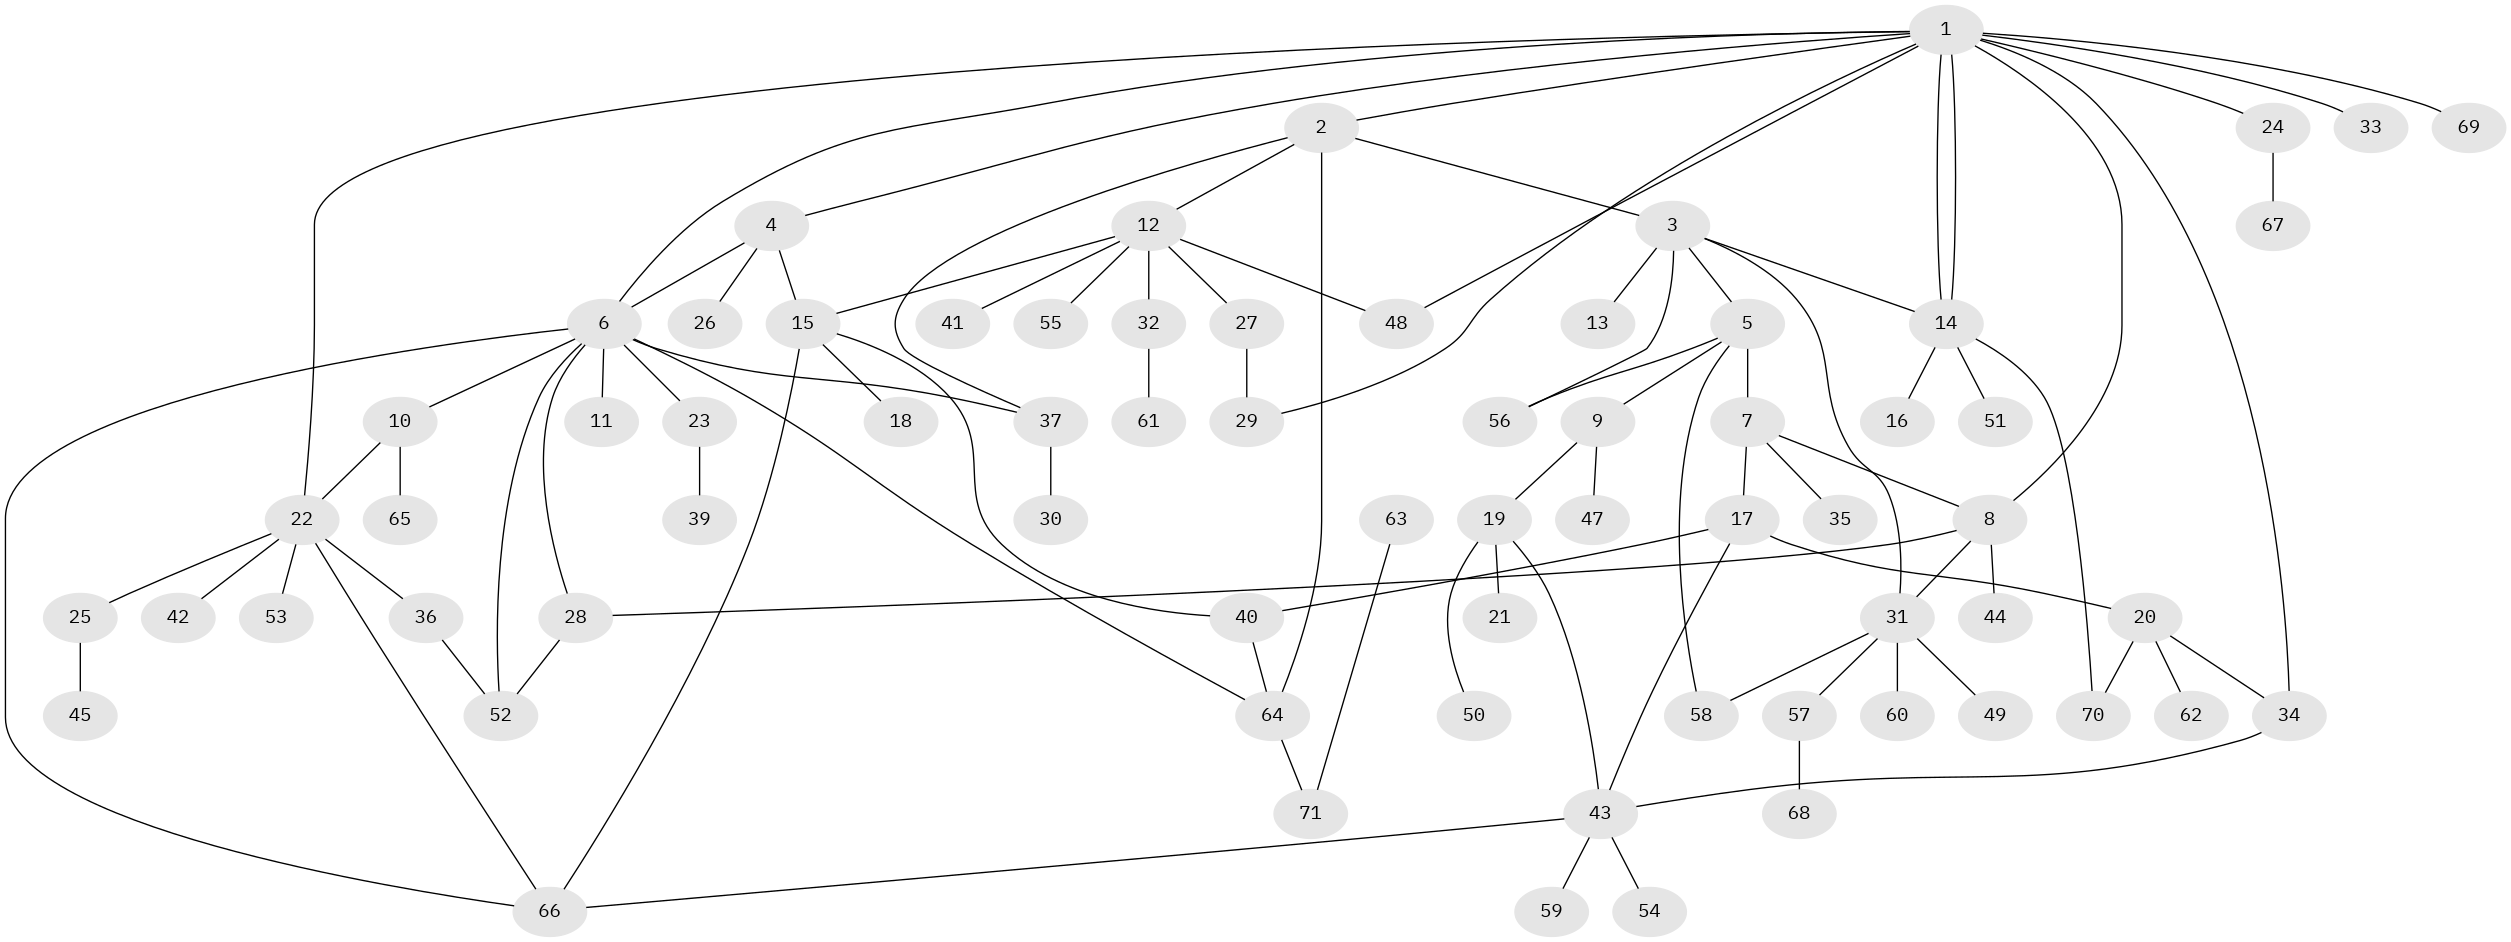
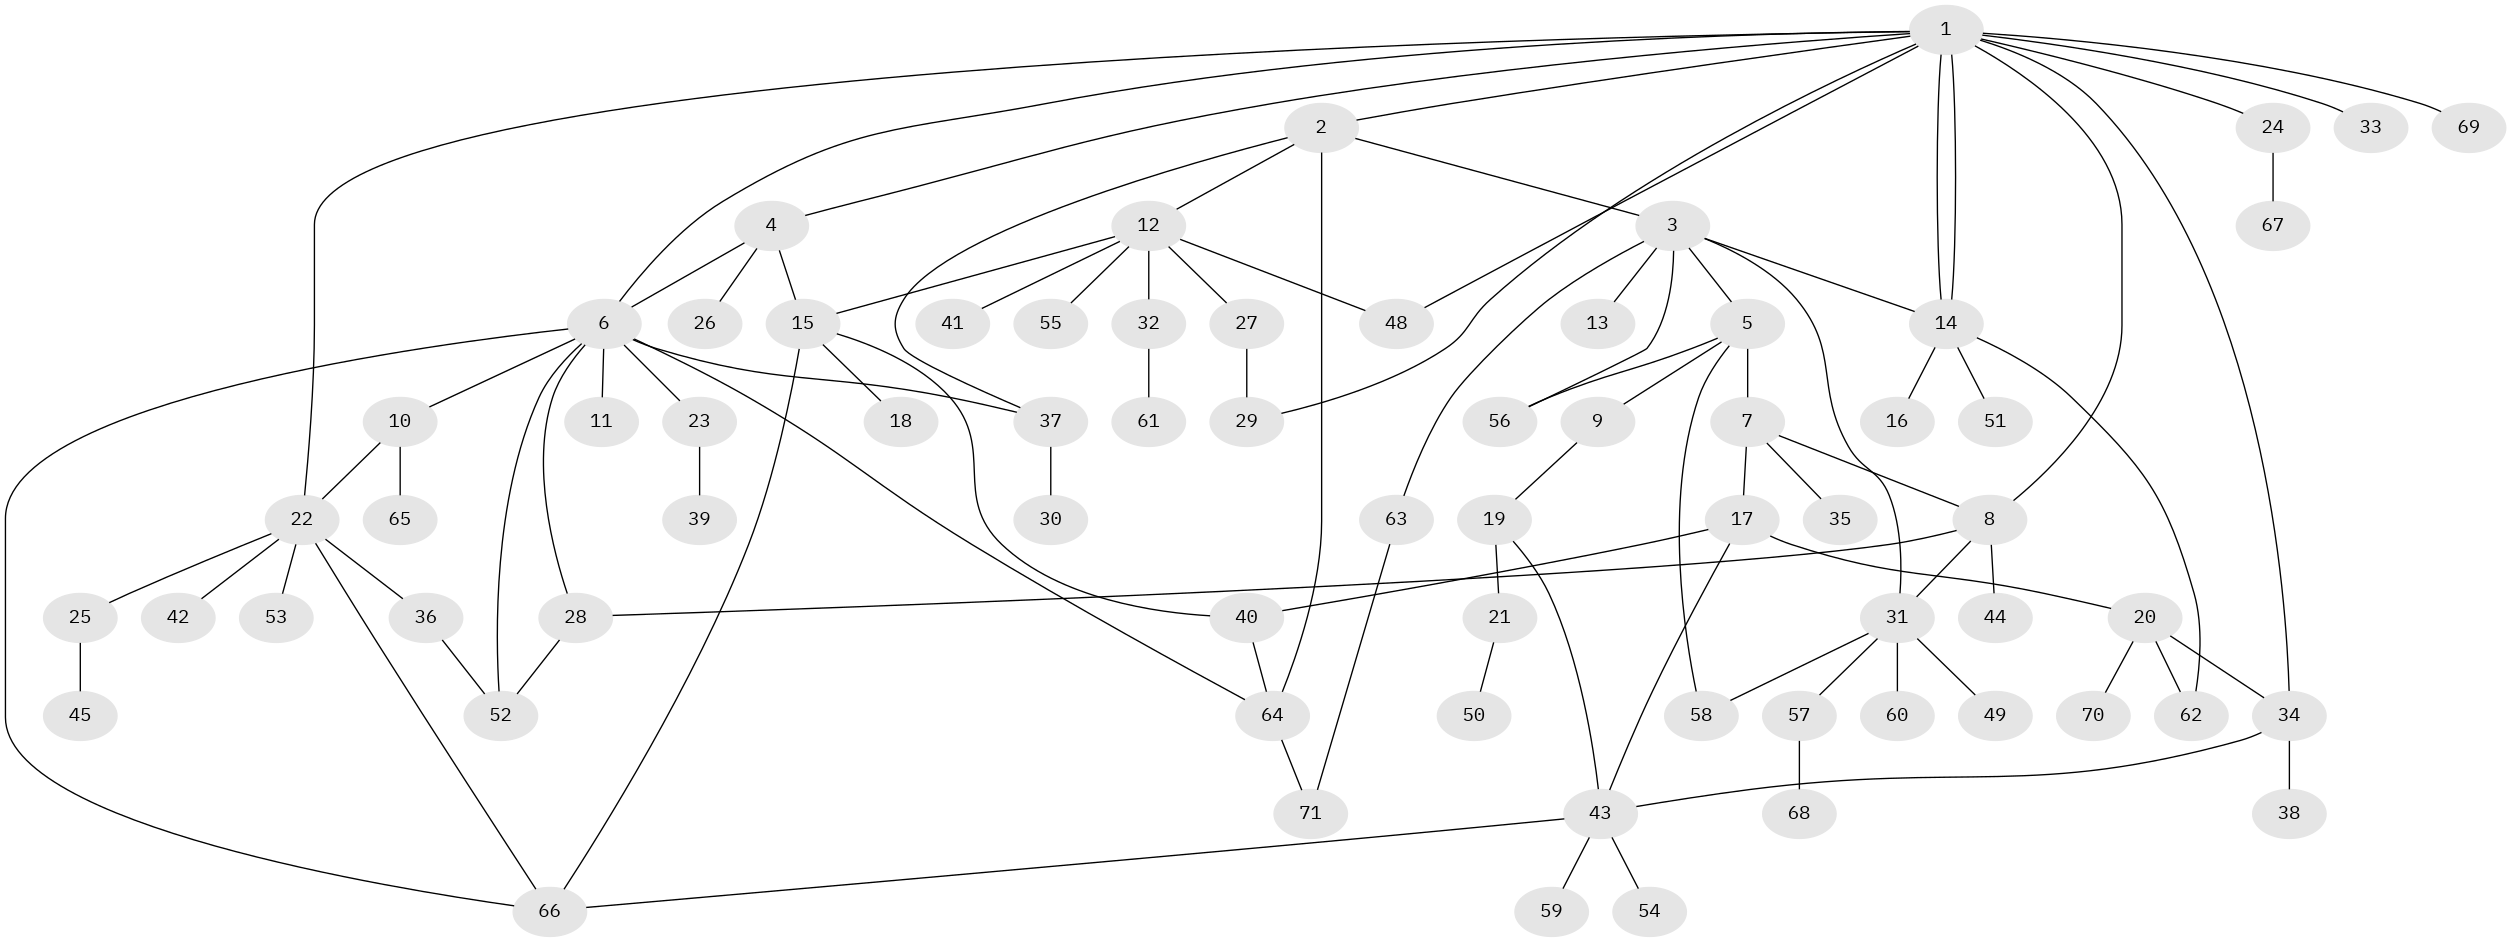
none -> (1498, 345)
(2072, 497) -> (2146, 479)
(1592, 520) -> none
(1448, 614) -> (1487, 667)
none -> (2289, 814)
